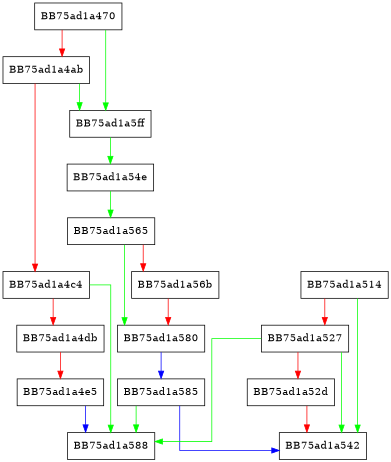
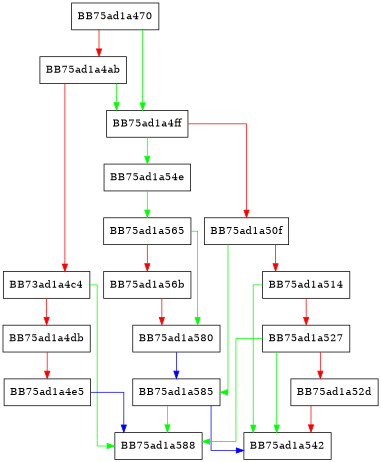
(110, 124) -> (147, 124)
none -> (246, 231)
(46, 285) -> (47, 285)
